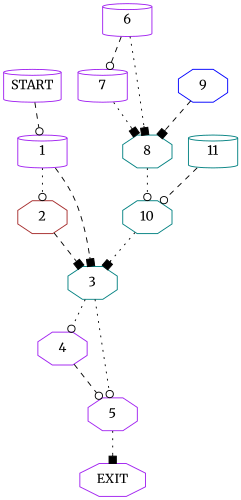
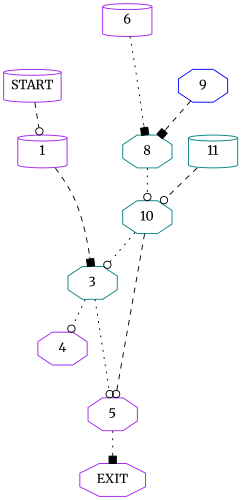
(103, 86) -> none
(42, 217) -> none
(122, 247) -> (122, 247)
(85, 379) -> (131, 312)
